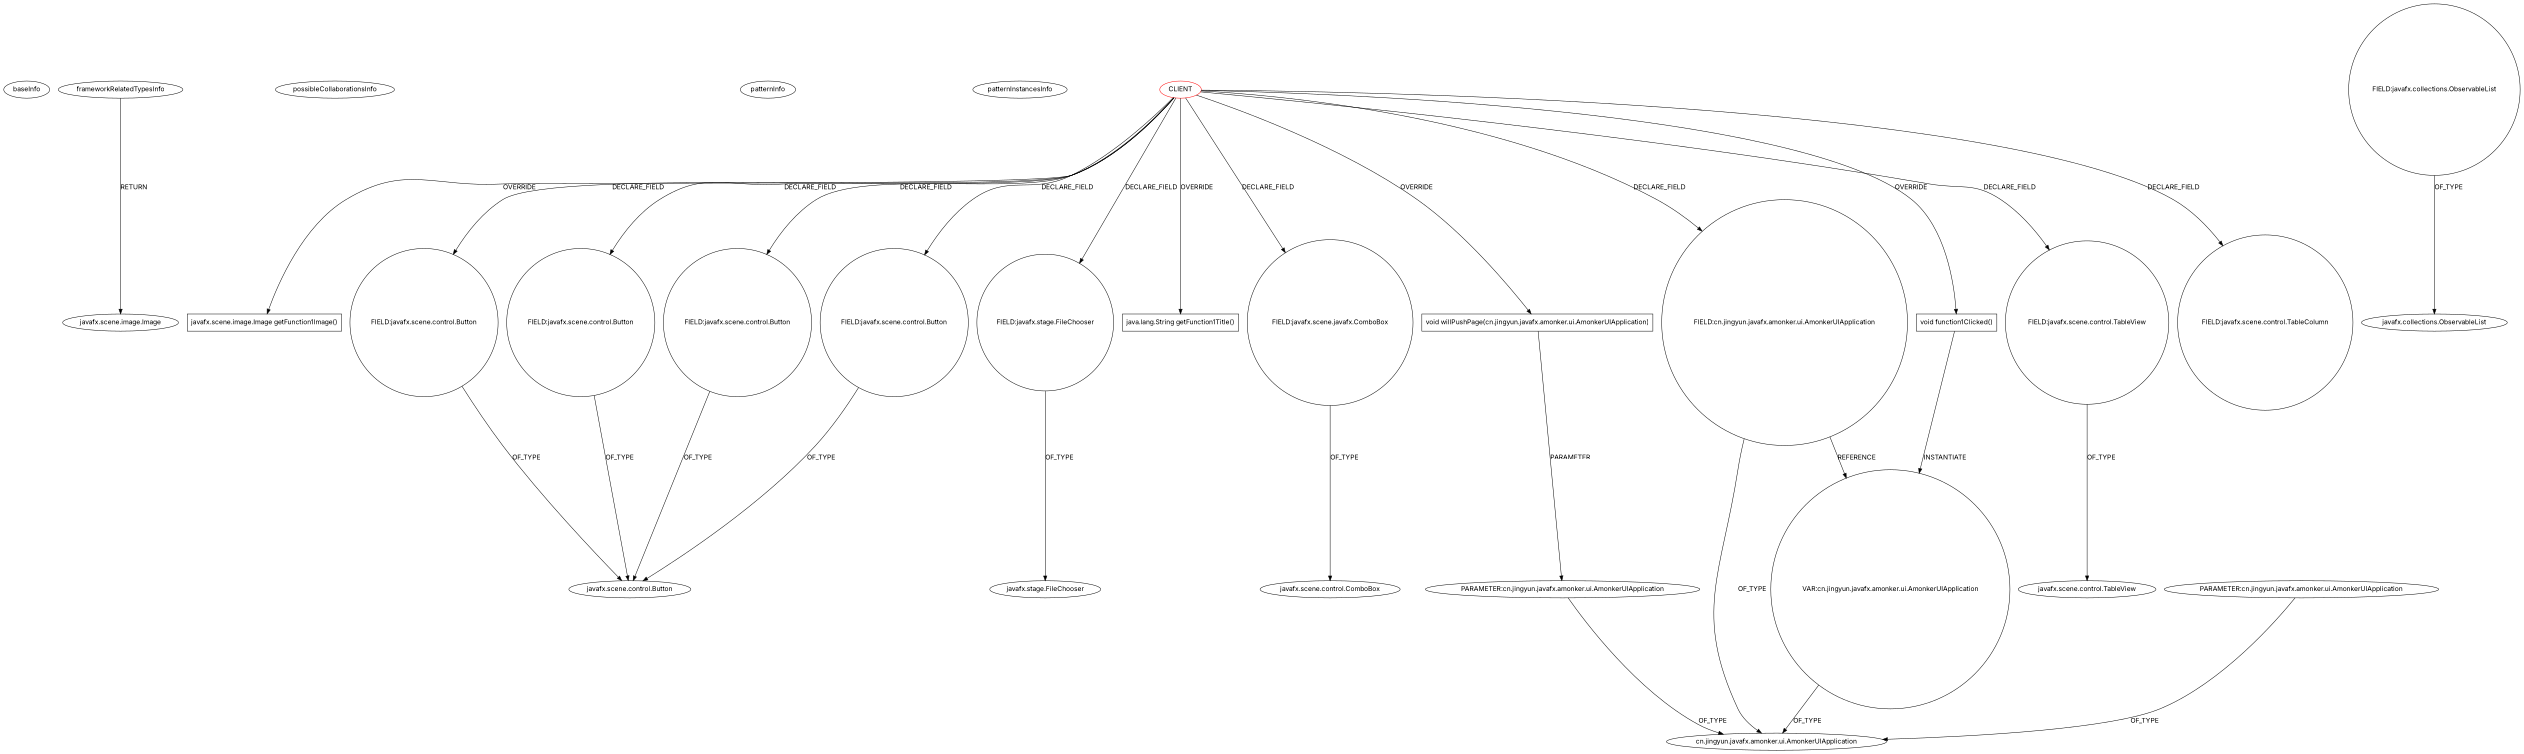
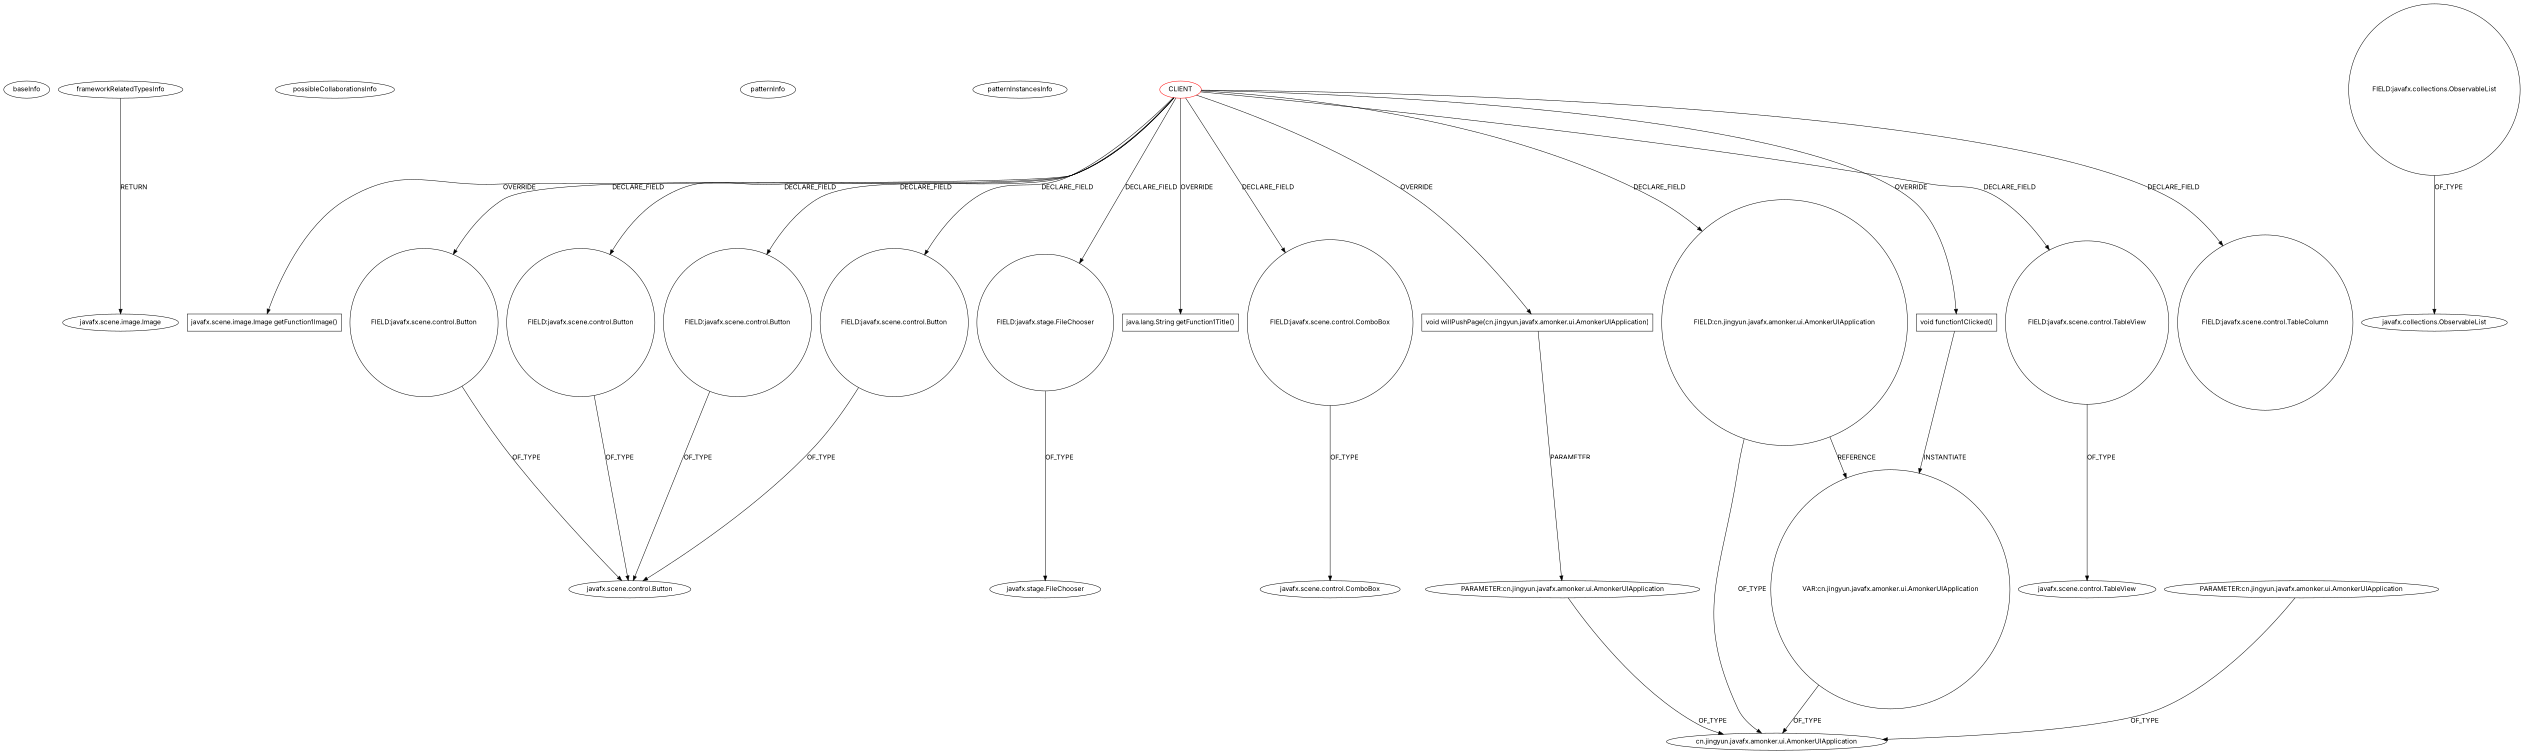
(1330, 323) -> (1330, 323)
